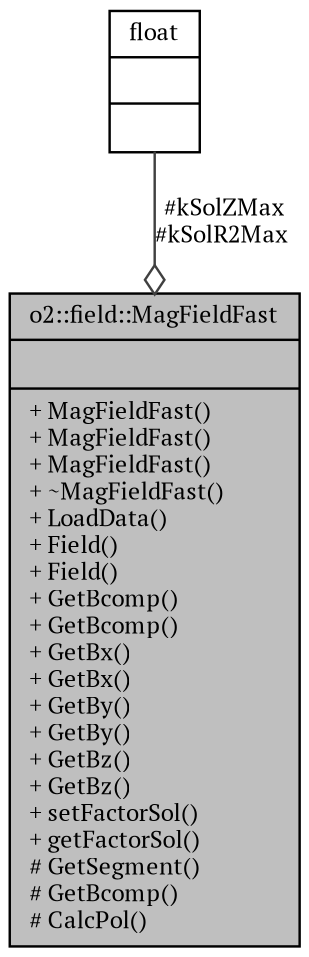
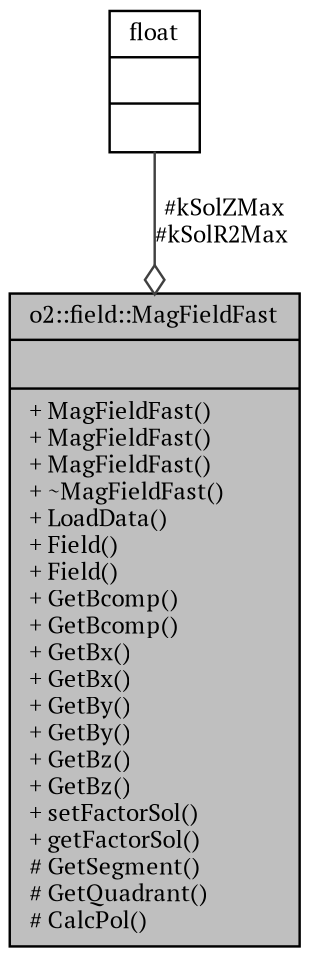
(105, 894) -> (119, 894)
